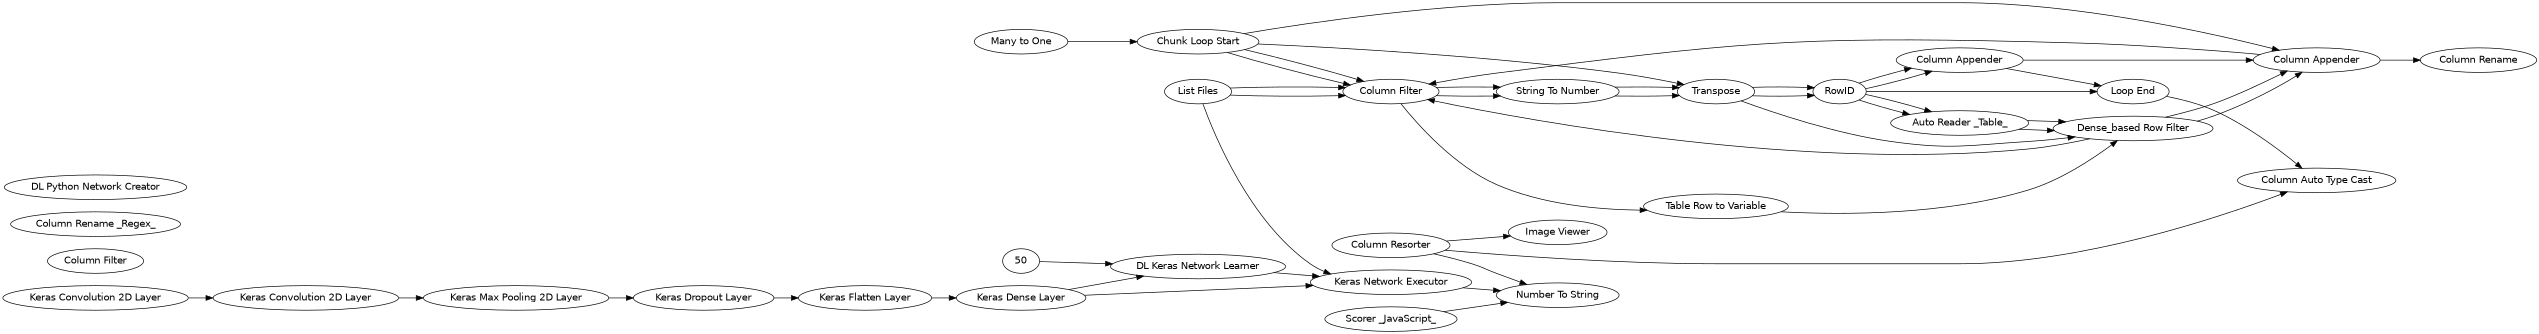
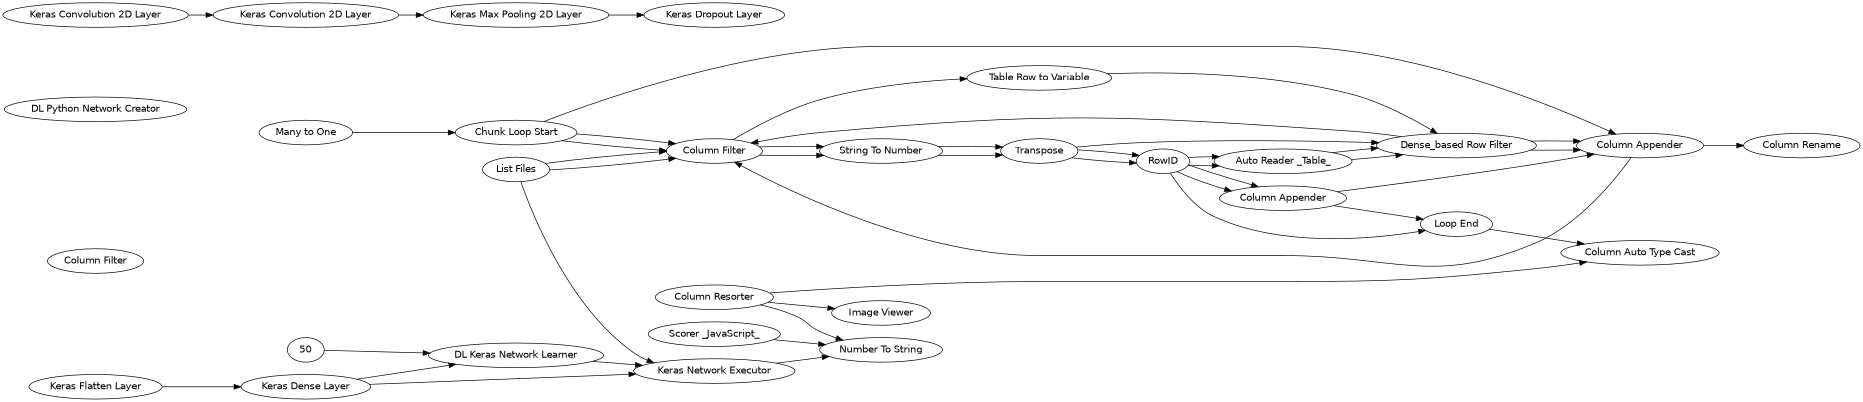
(1468, 57) -> none
(96, 224) -> none
(782, 298) -> none
